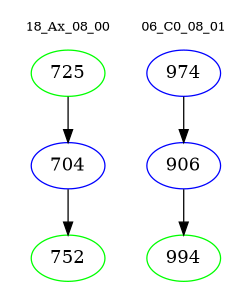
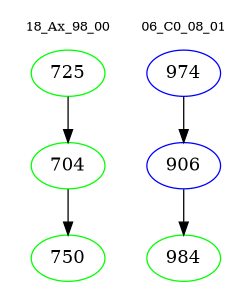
(68, 28) -> (68, 28)
(68, 166) -> (68, 166)
(68, 258) -> (68, 258)
(184, 258) -> (184, 258)
